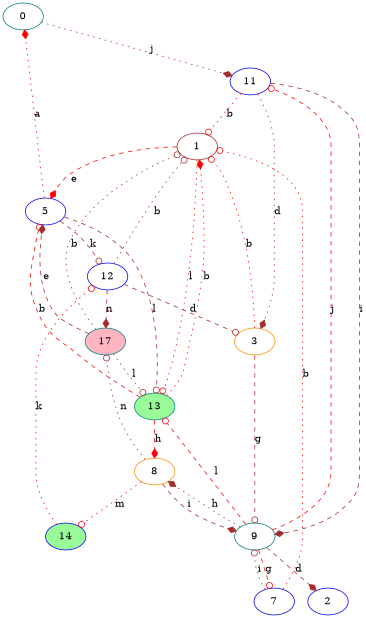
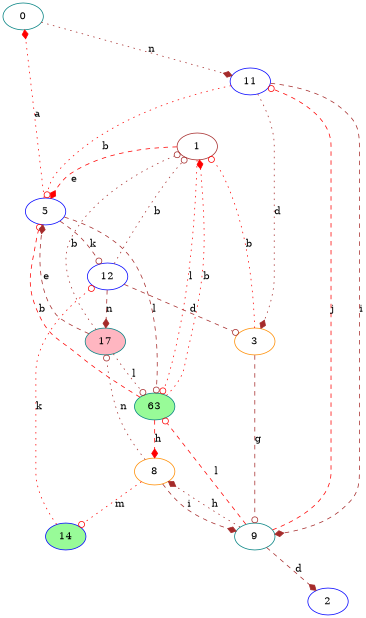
(152, 49) -> (152, 49)
(226, 112) -> (127, 121)
(155, 406) -> (155, 406)
(274, 602) -> none
